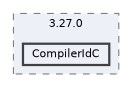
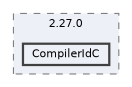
(66, 24) -> (66, 24)
